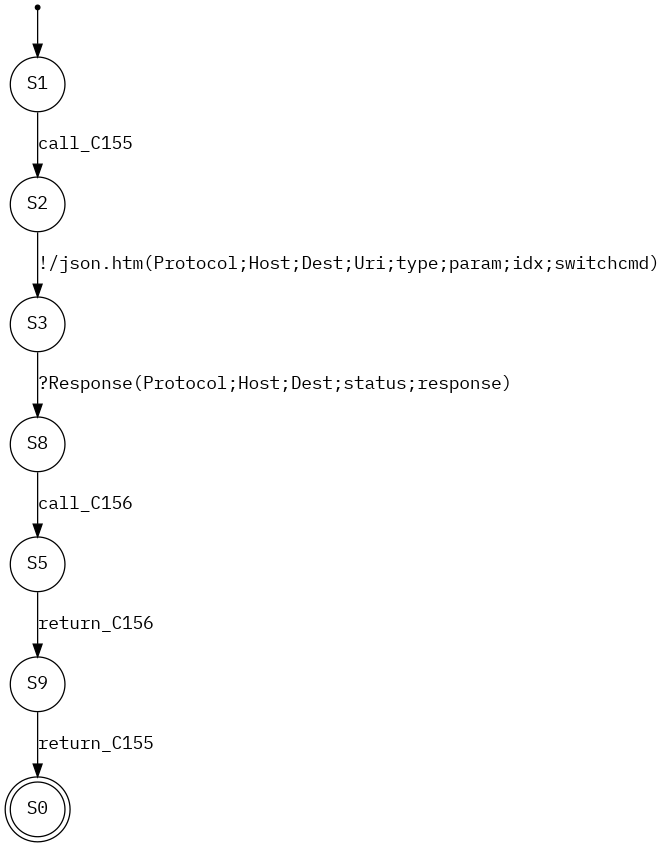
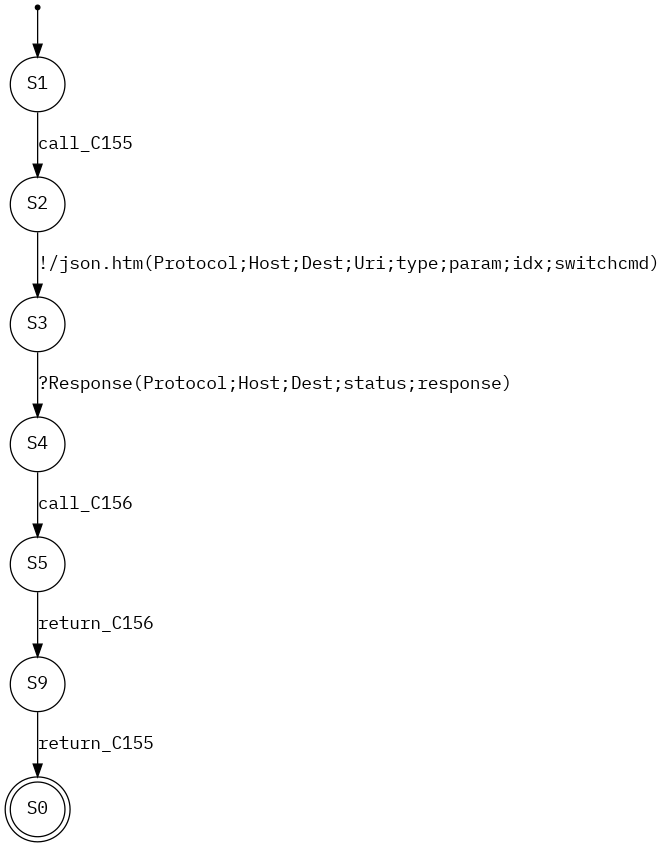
(38, 444) -> (38, 444)
